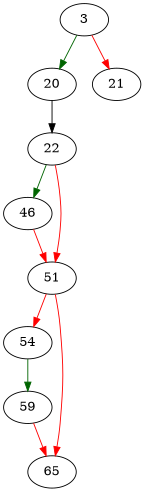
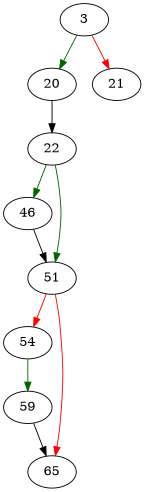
(61, 209) -> (61, 209)
(38, 241) -> (38, 241)
(38, 435) -> (38, 435)
